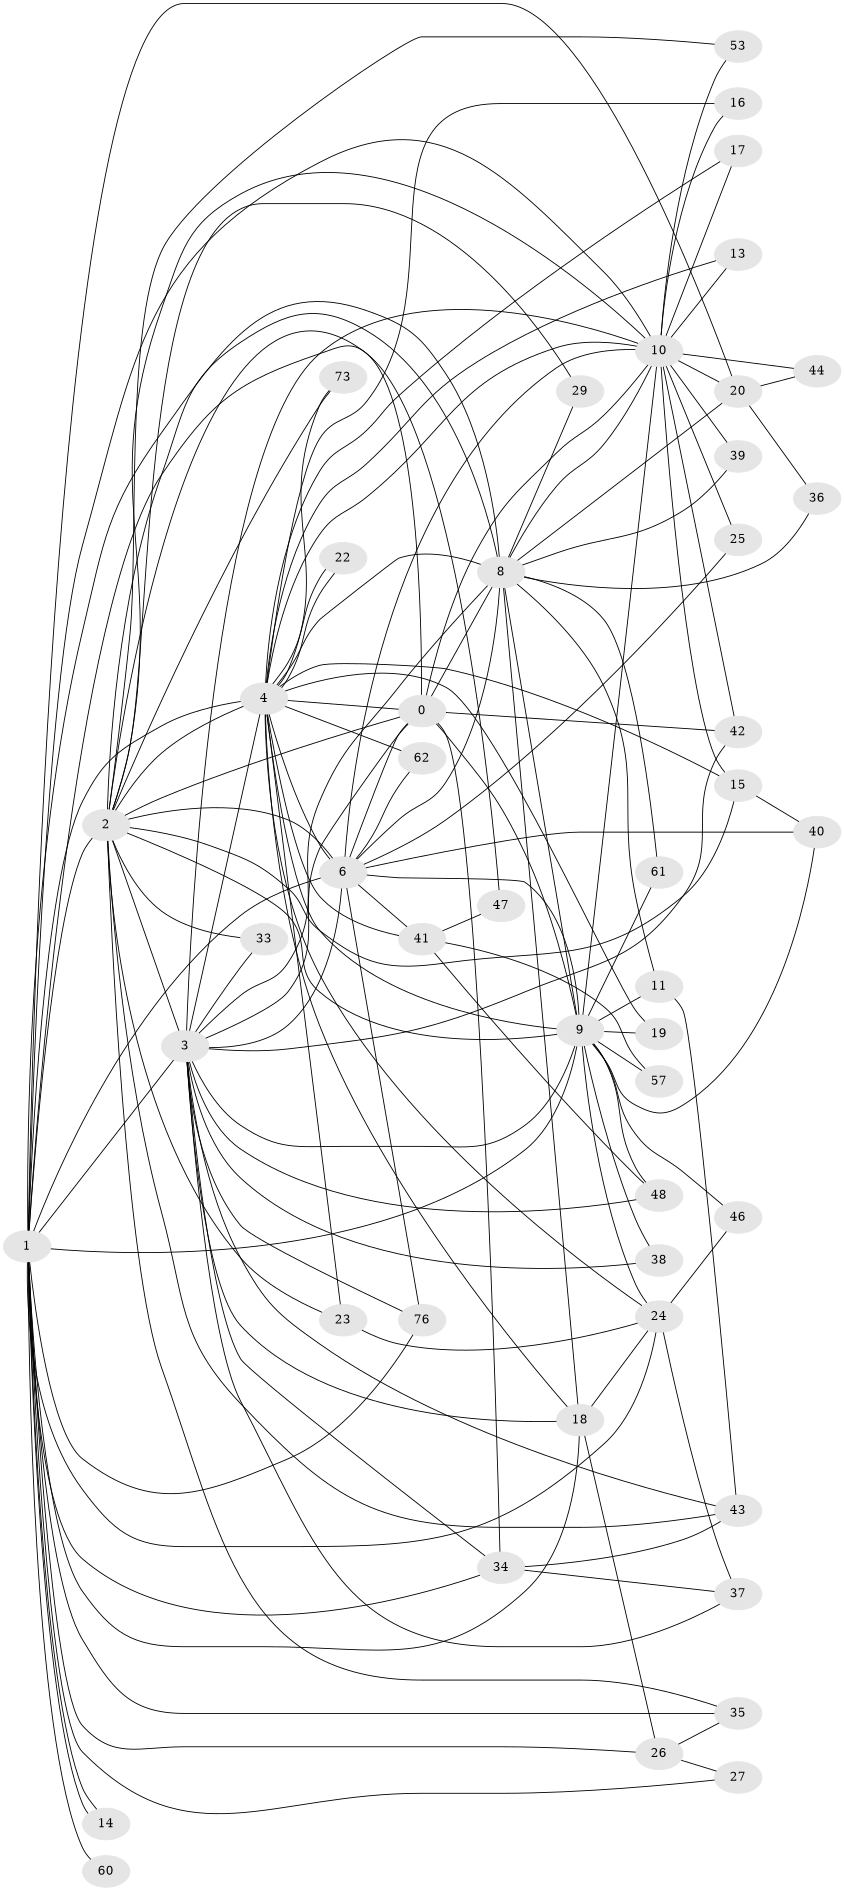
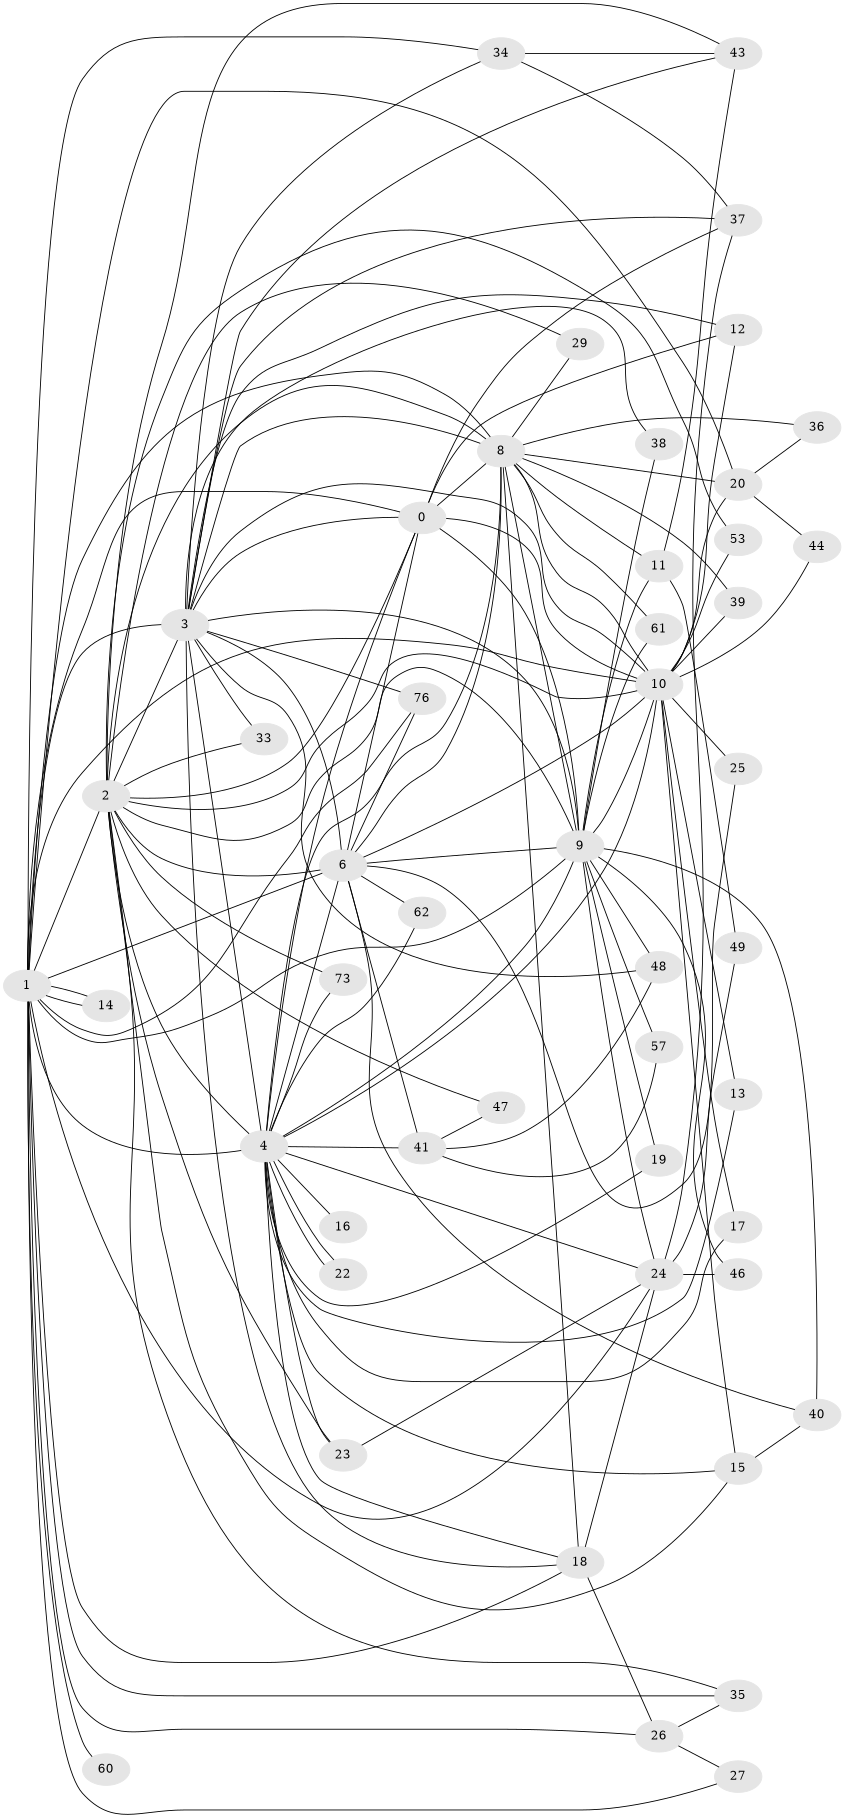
(684, 205) -> none
(738, 732) -> (738, 330)
none -> (738, 948)
(485, 1135) -> (541, 333)
